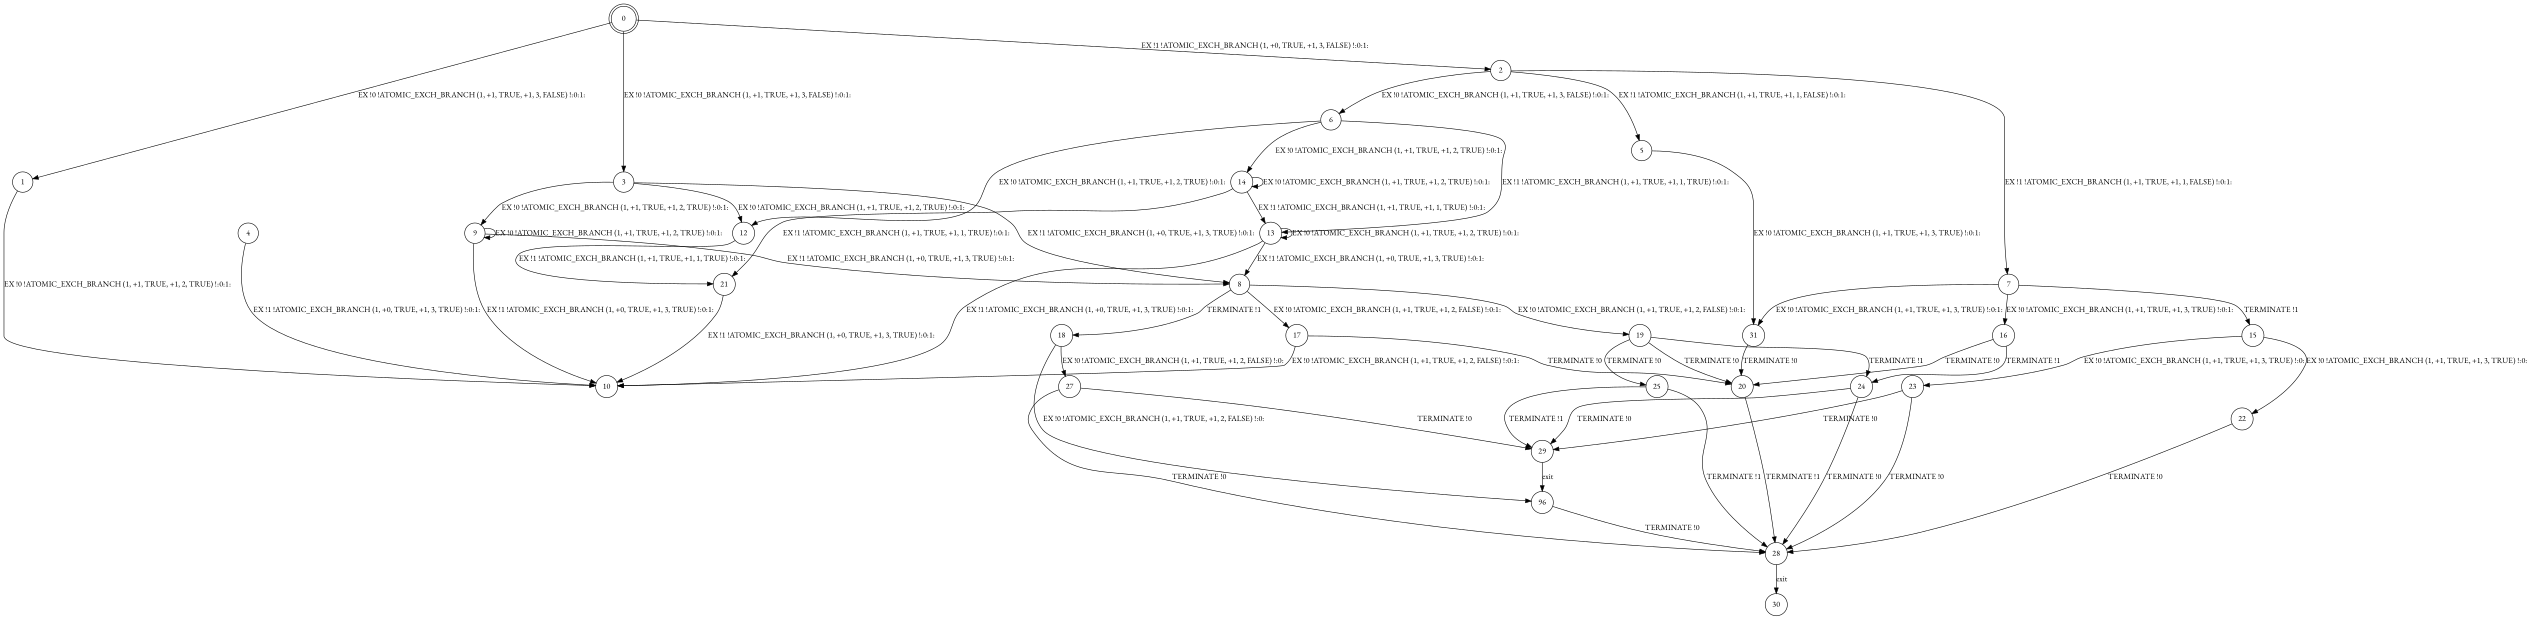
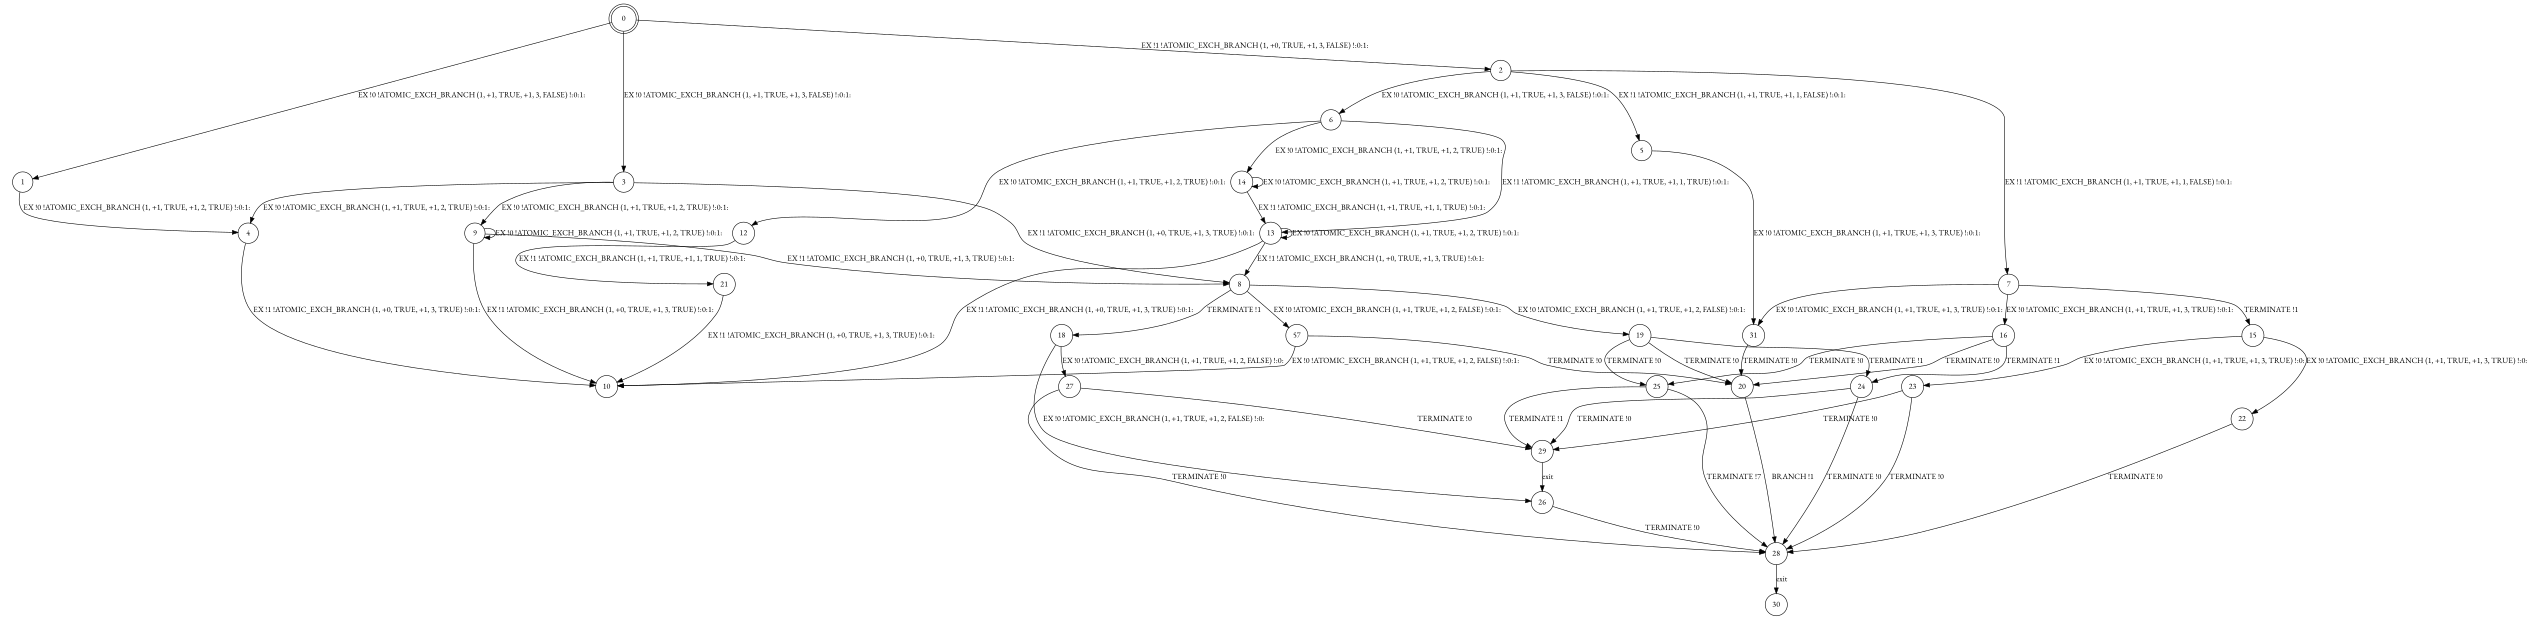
(691, 191) -> (428, 186)
(974, 213) -> none
(1297, 335) -> (1297, 335)
none -> (1823, 353)
(221, 368) -> (116, 228)
(1734, 477) -> (1734, 477)
(1793, 477) -> (1793, 477)
(1542, 502) -> (1542, 502)
